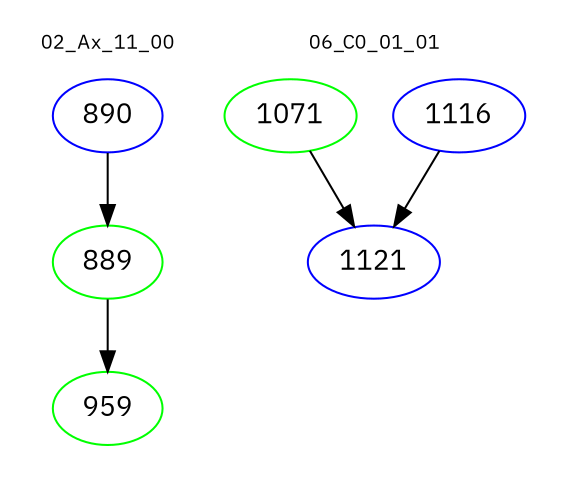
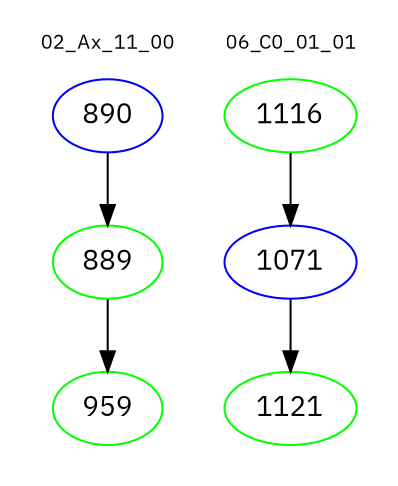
(291, 116) -> (291, 262)
(459, 116) -> (291, 116)
(422, 180) -> (291, 179)
(374, 262) -> (291, 408)
